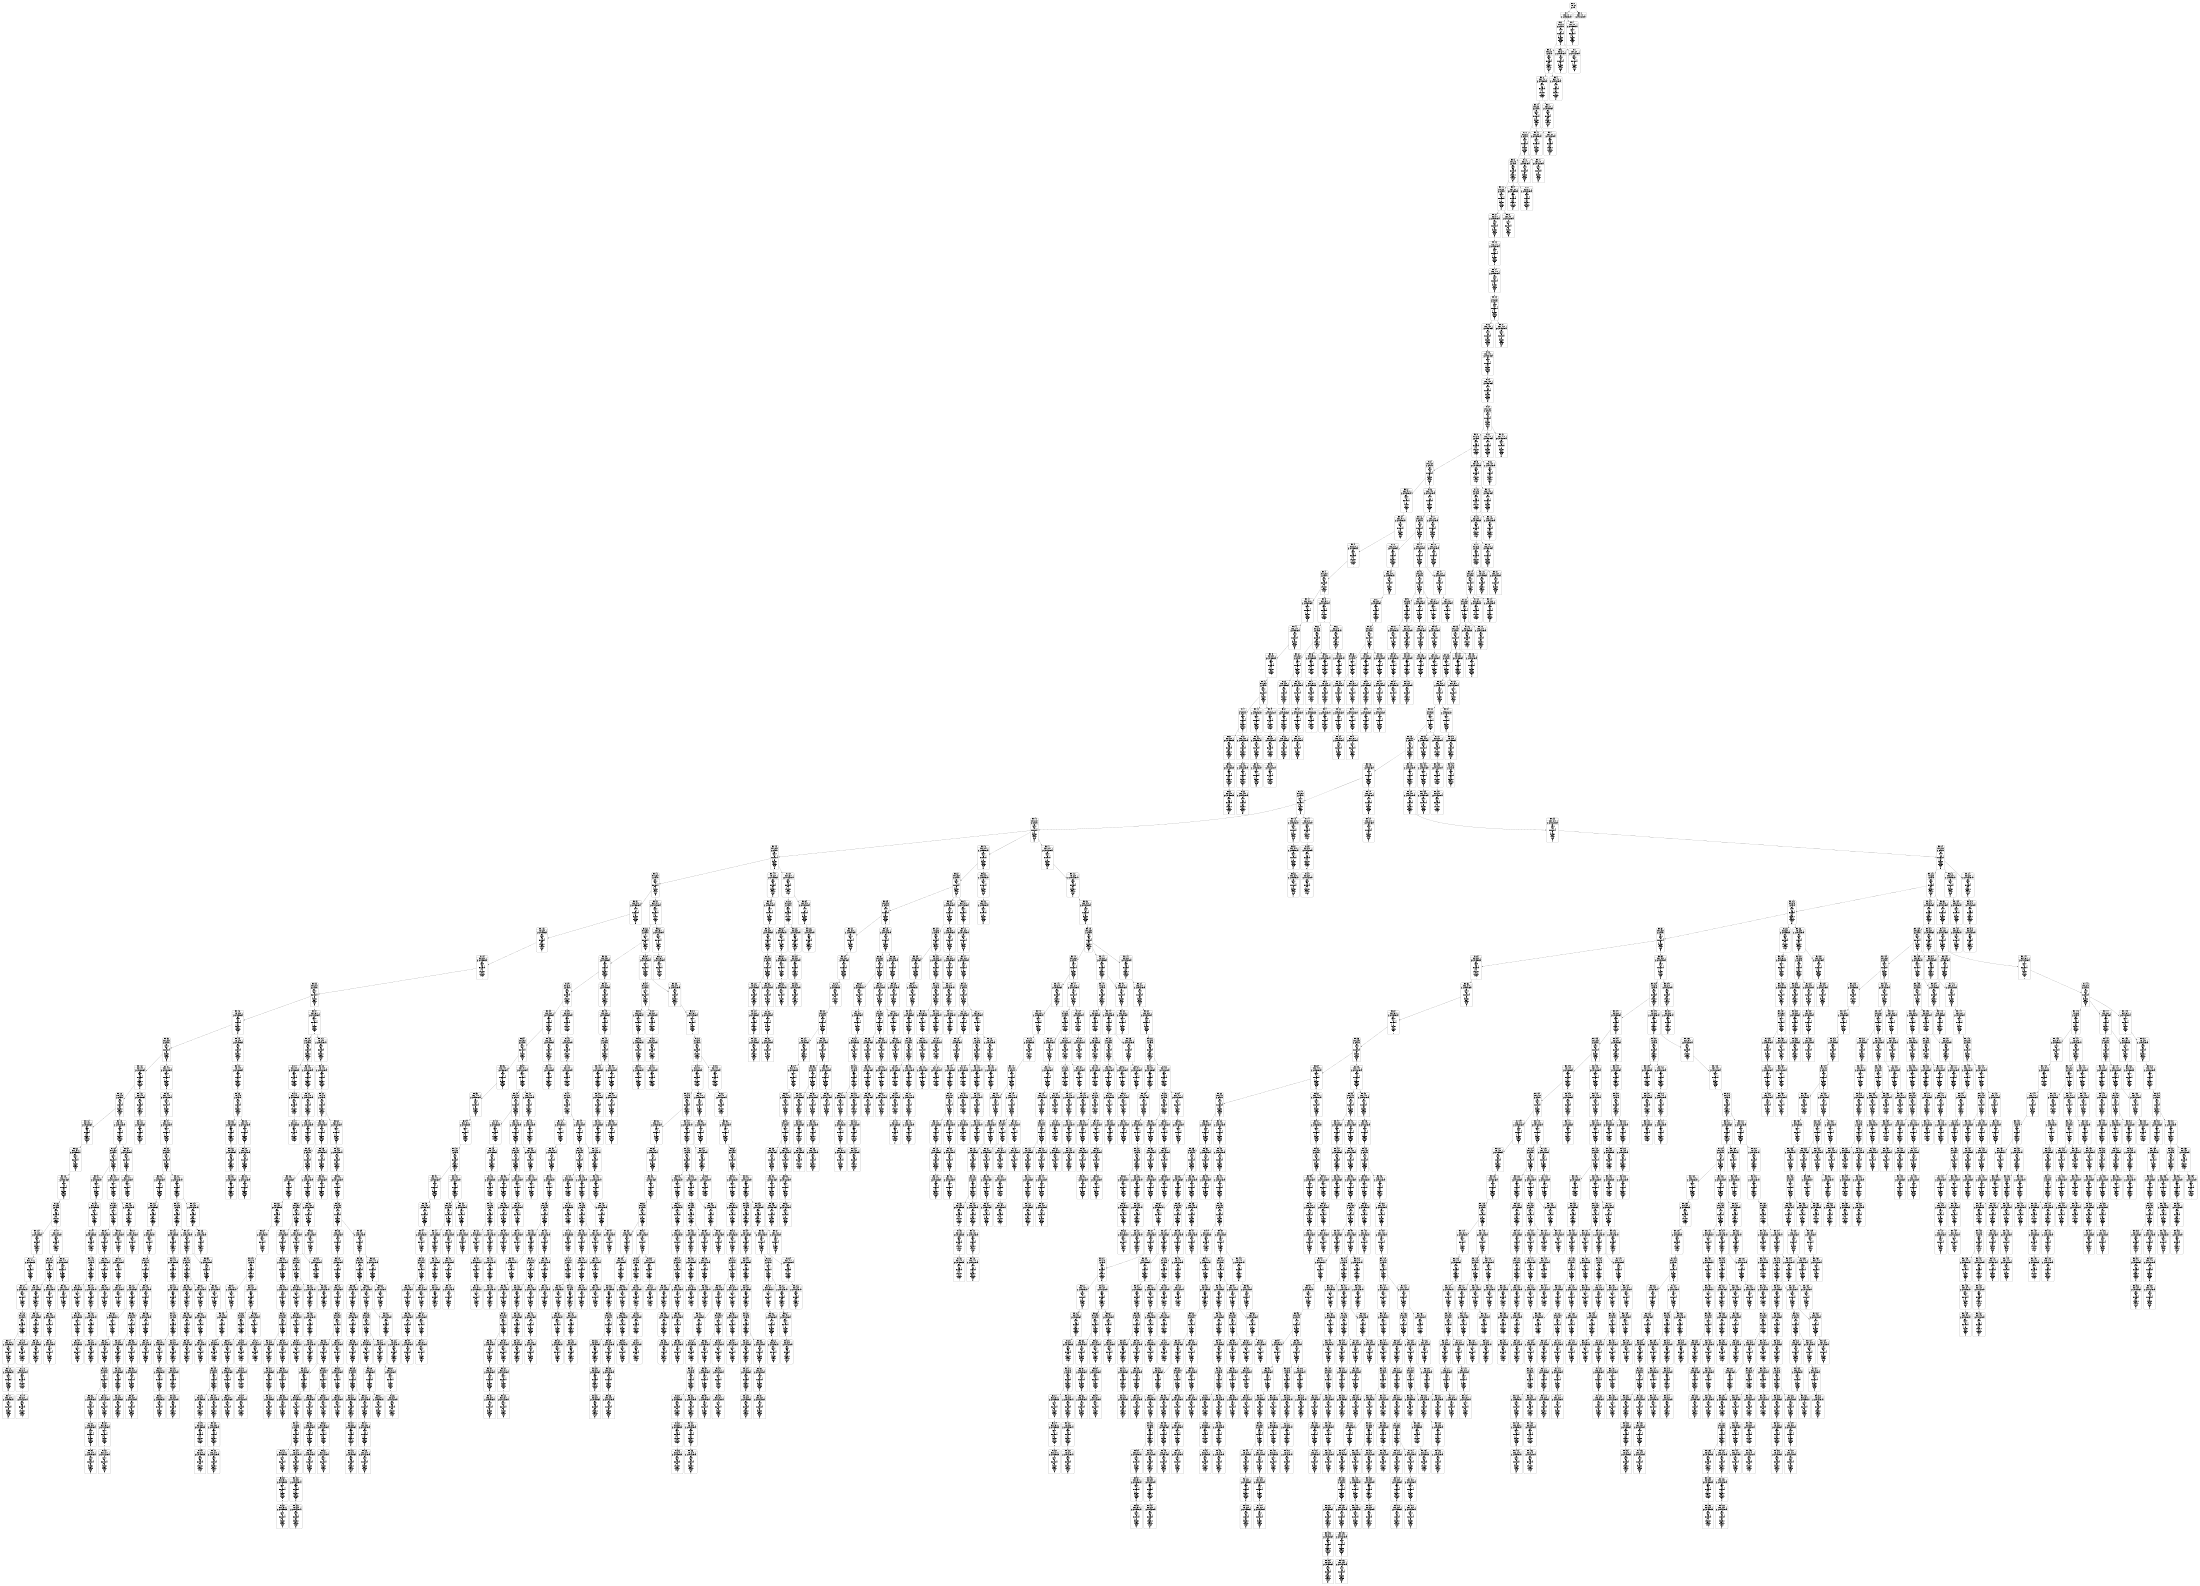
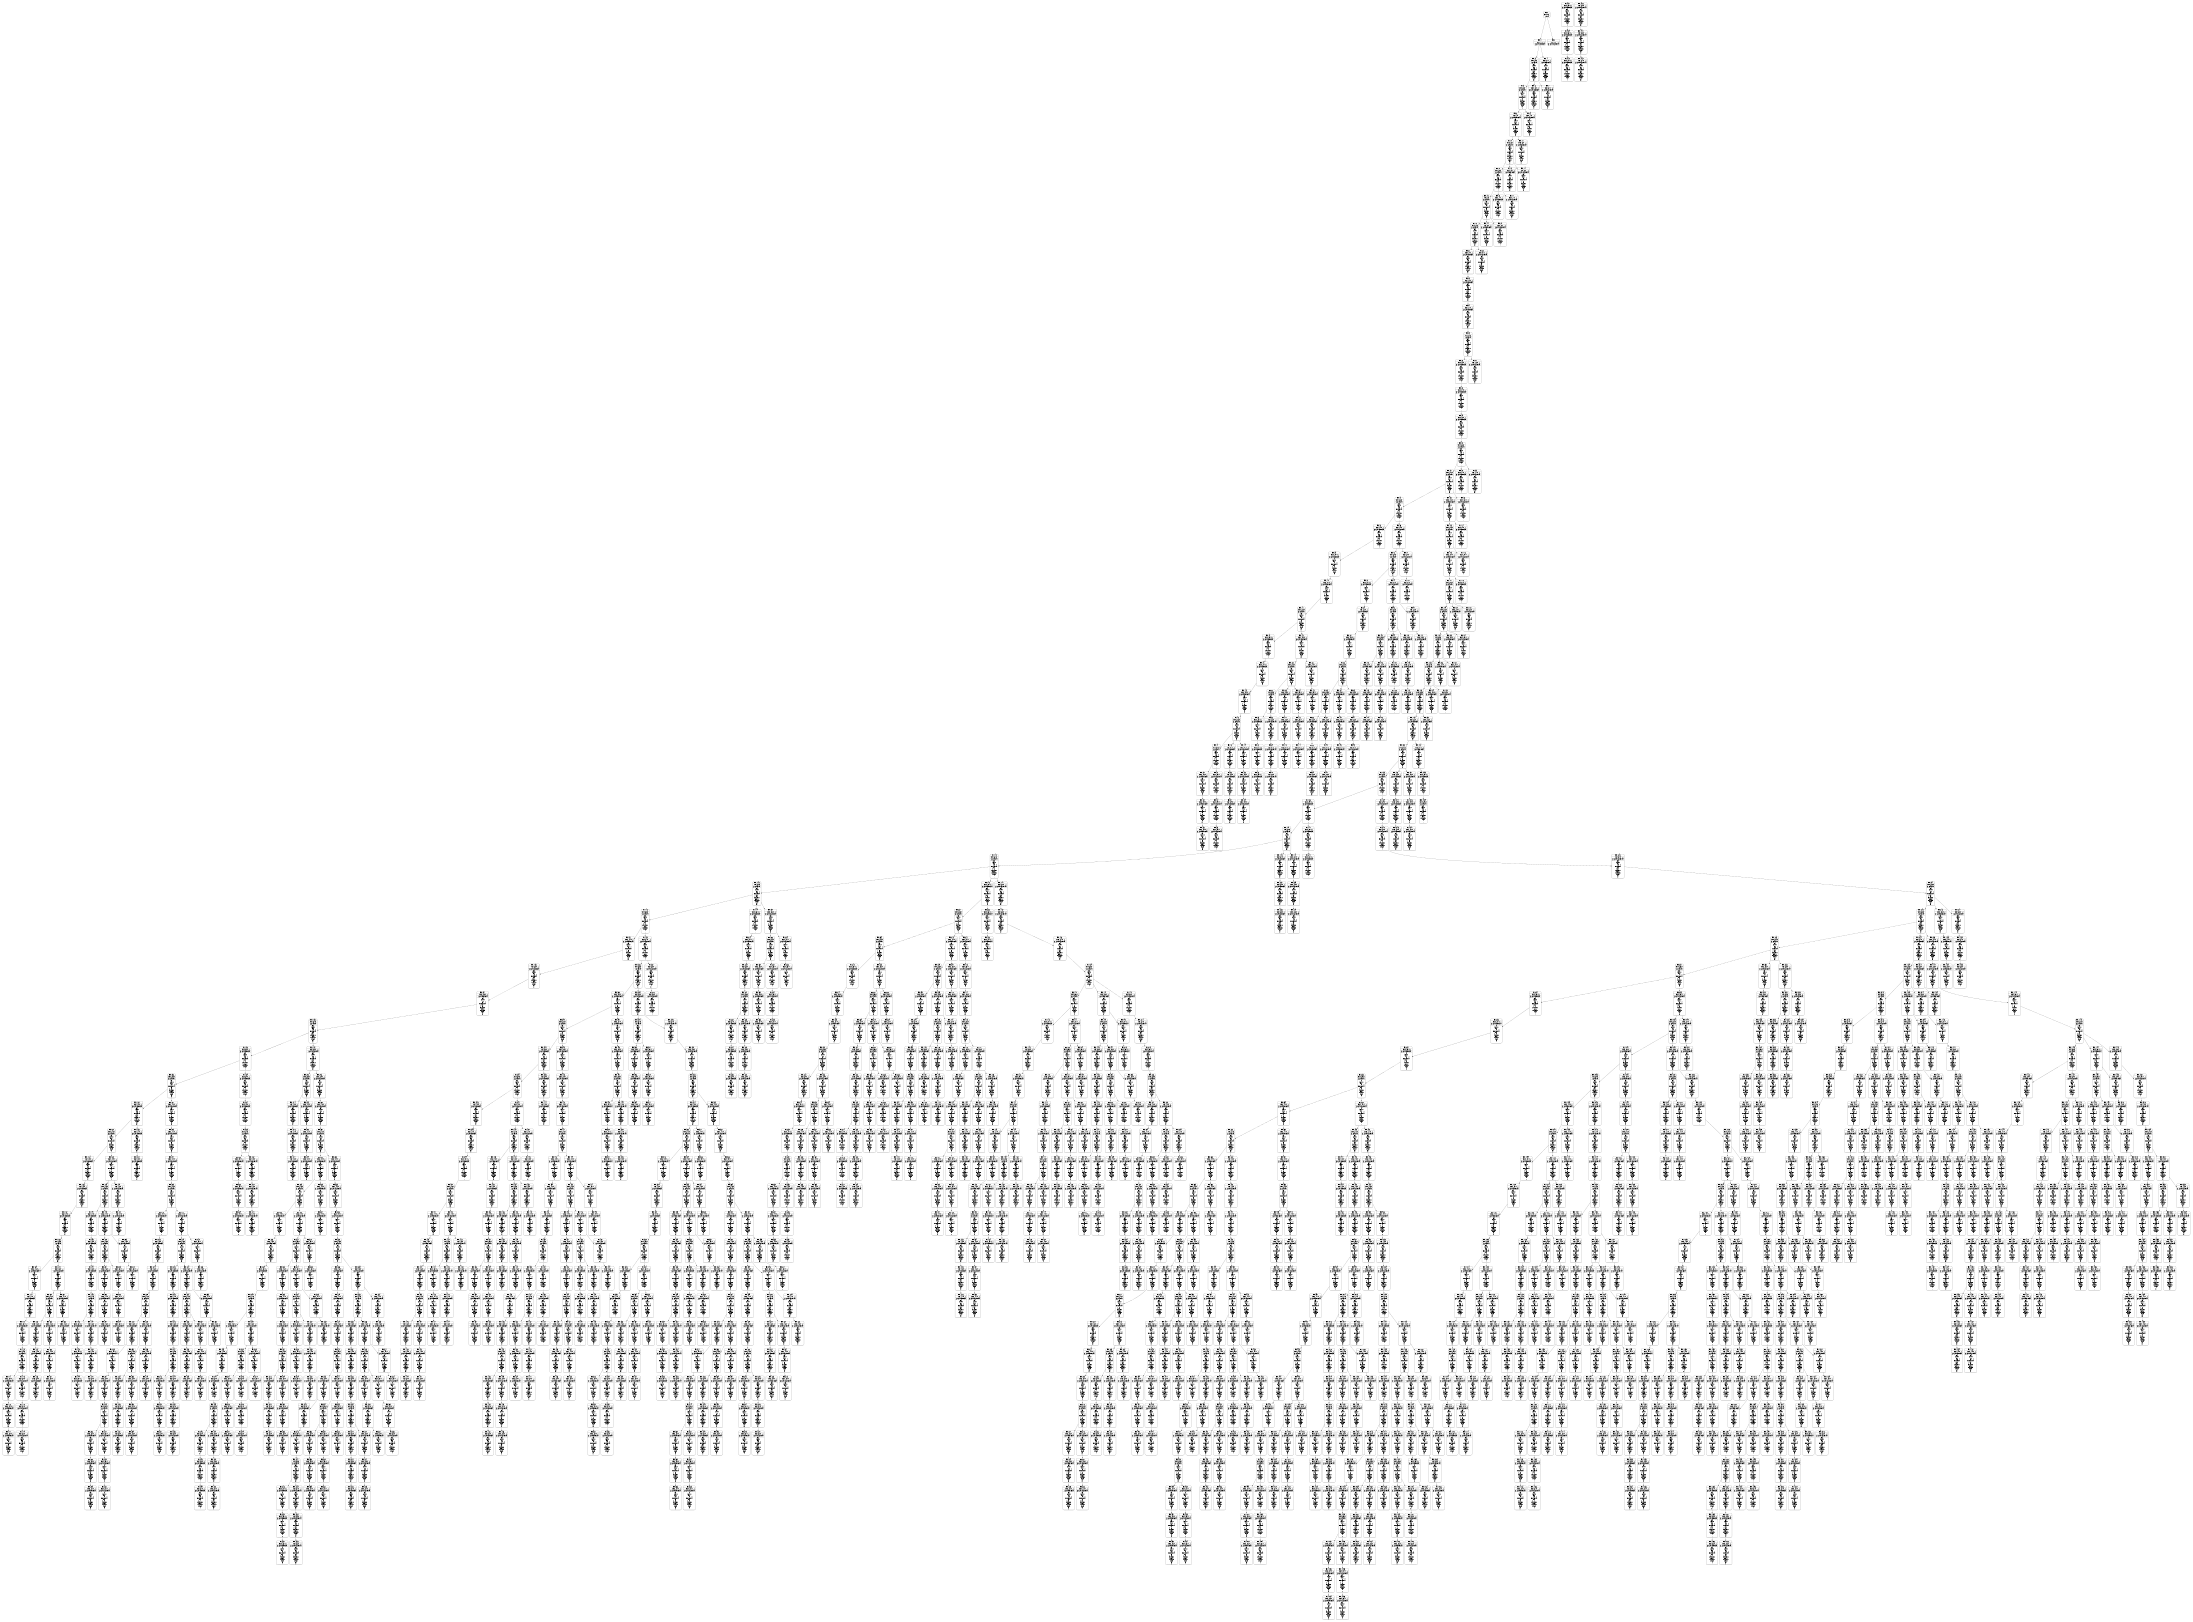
(1900, 1098) -> (1890, 1134)
(1177, 1379) -> none
